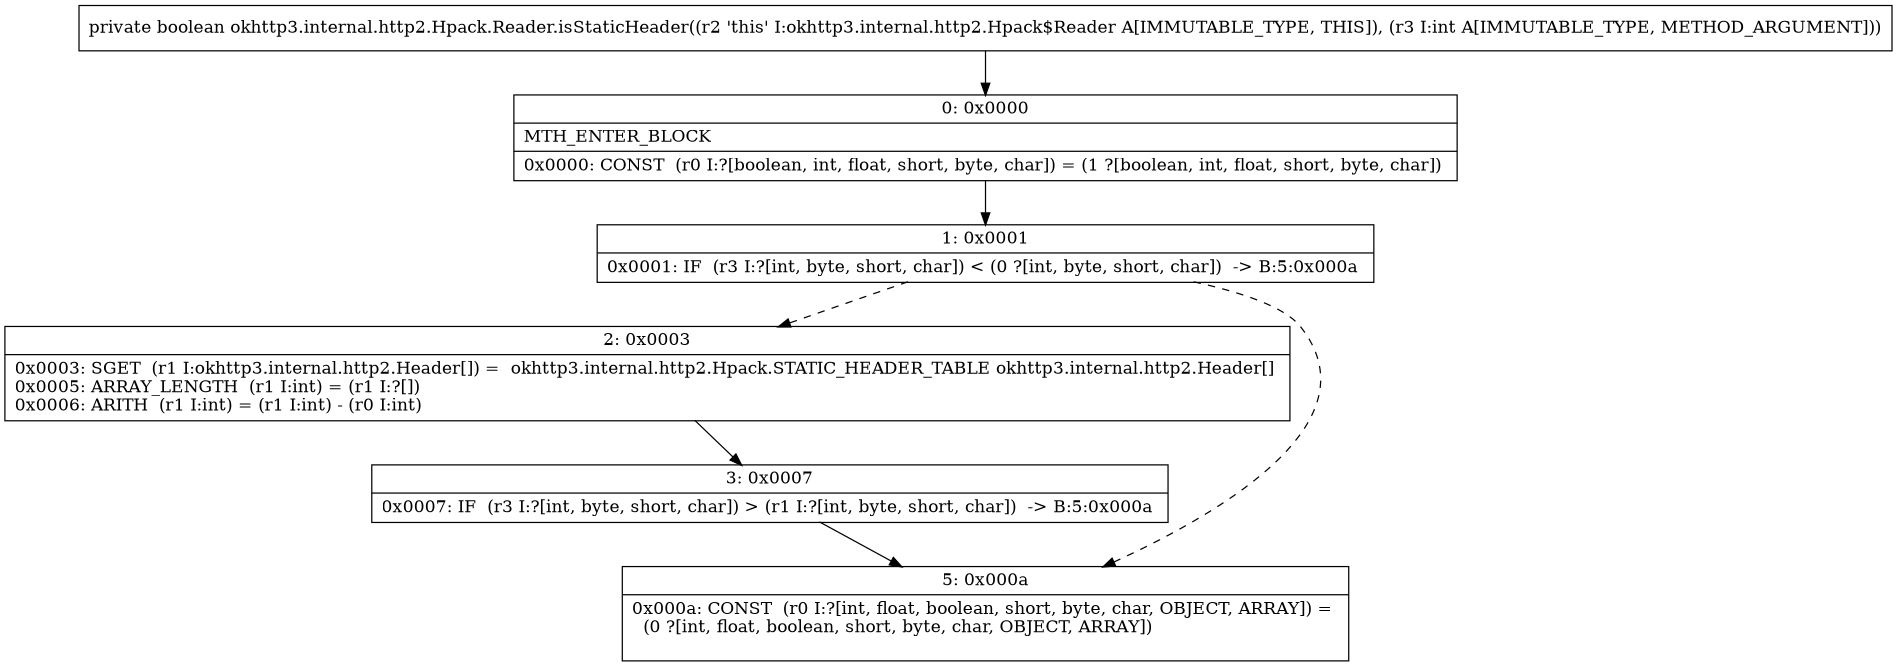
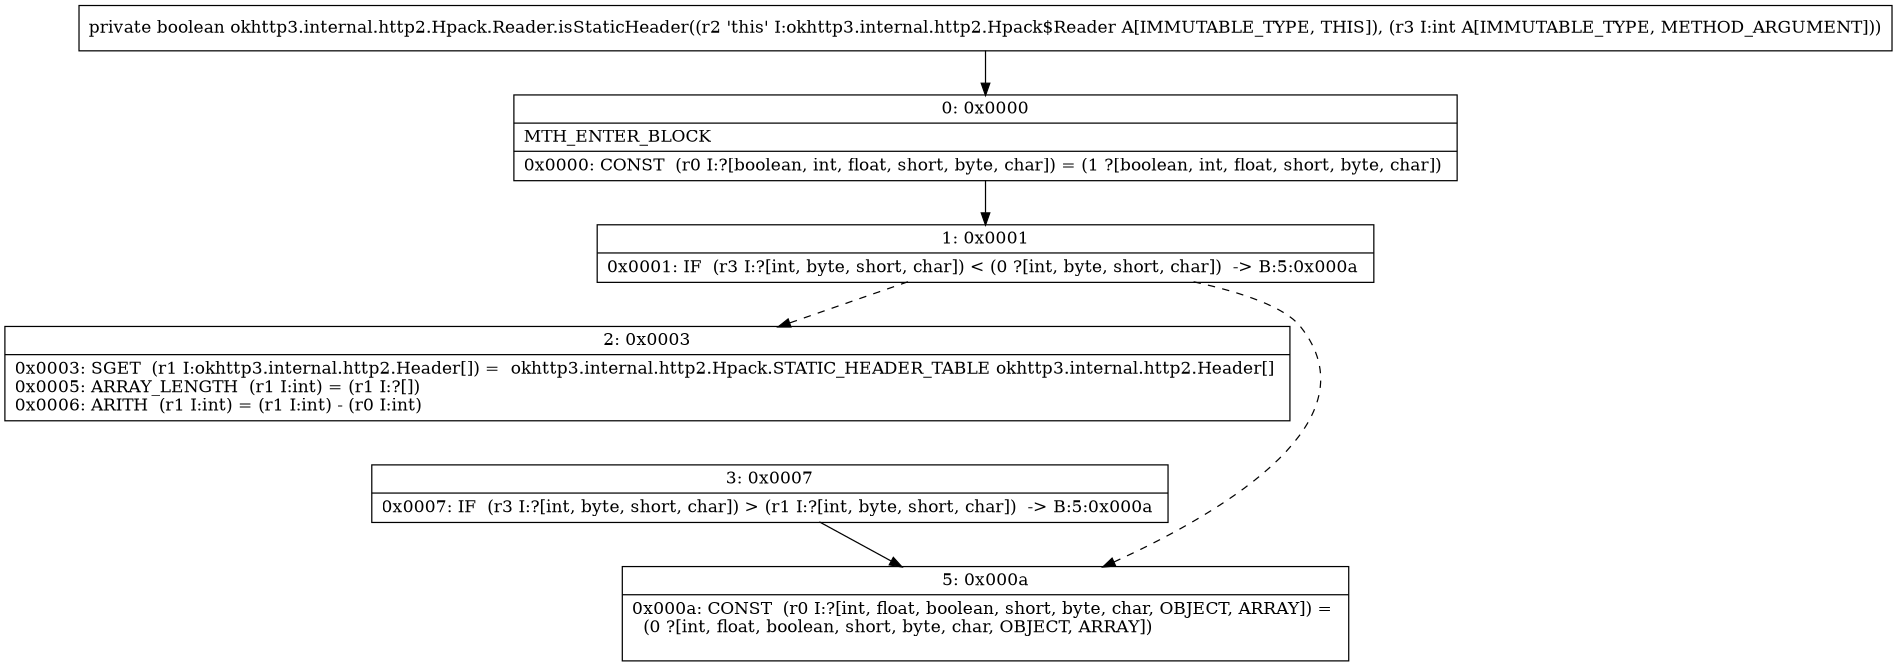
(714, 439) -> none
